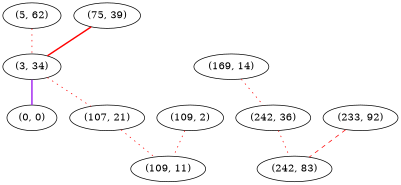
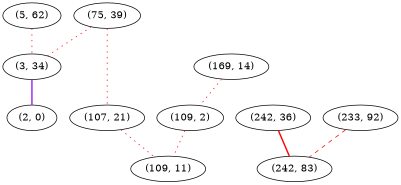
(69, 41) -> (69, 41)
(69, 92) -> (107, 67)
(252, 92) -> (211, 92)
(32, 118) -> (32, 118)
(284, 143) -> (284, 143)
